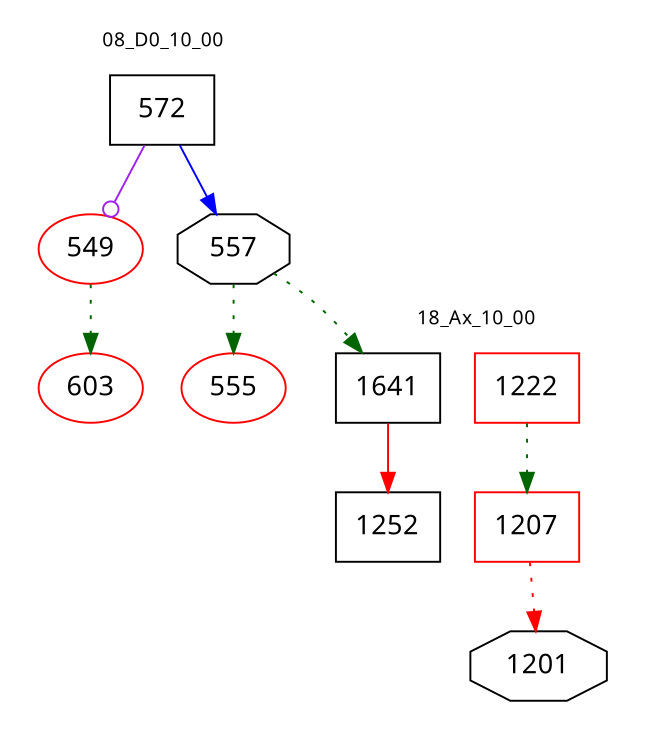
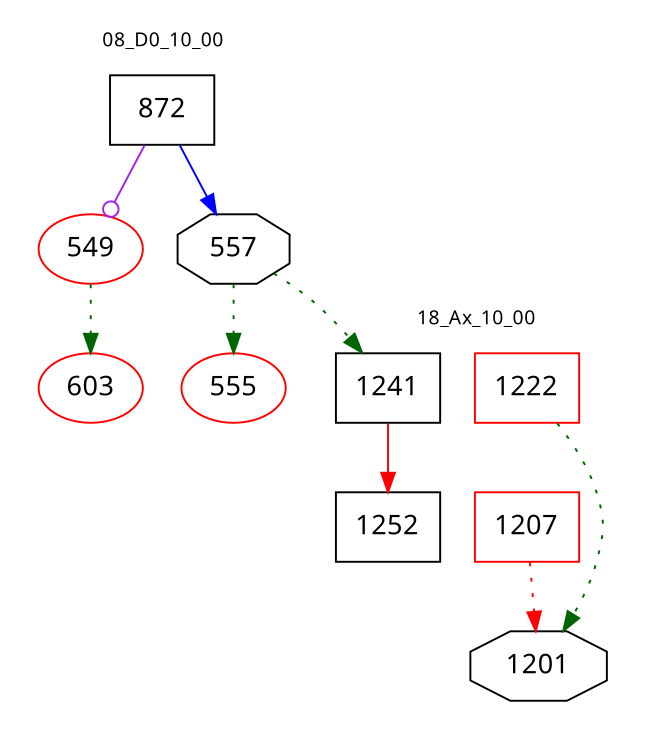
(162, 110) -> (162, 110)
(388, 388) -> (388, 388)
(527, 448) -> (602, 516)
